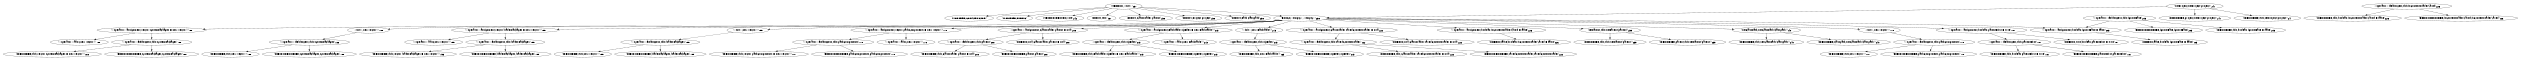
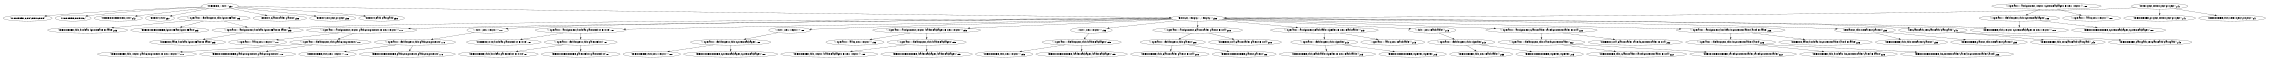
(986, 25) -> (1605, 21)
none -> (1731, 35)
